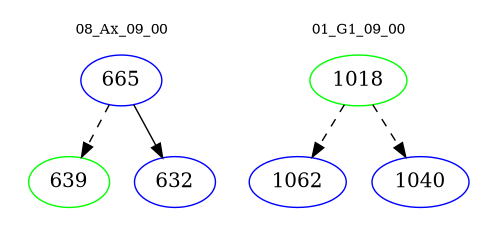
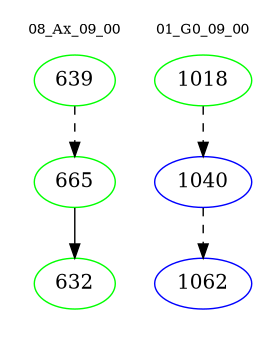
(359, 30) -> (203, 30)
(121, 80) -> (75, 182)
(99, 125) -> (75, 124)
(332, 125) -> (203, 226)
(175, 182) -> (75, 284)
